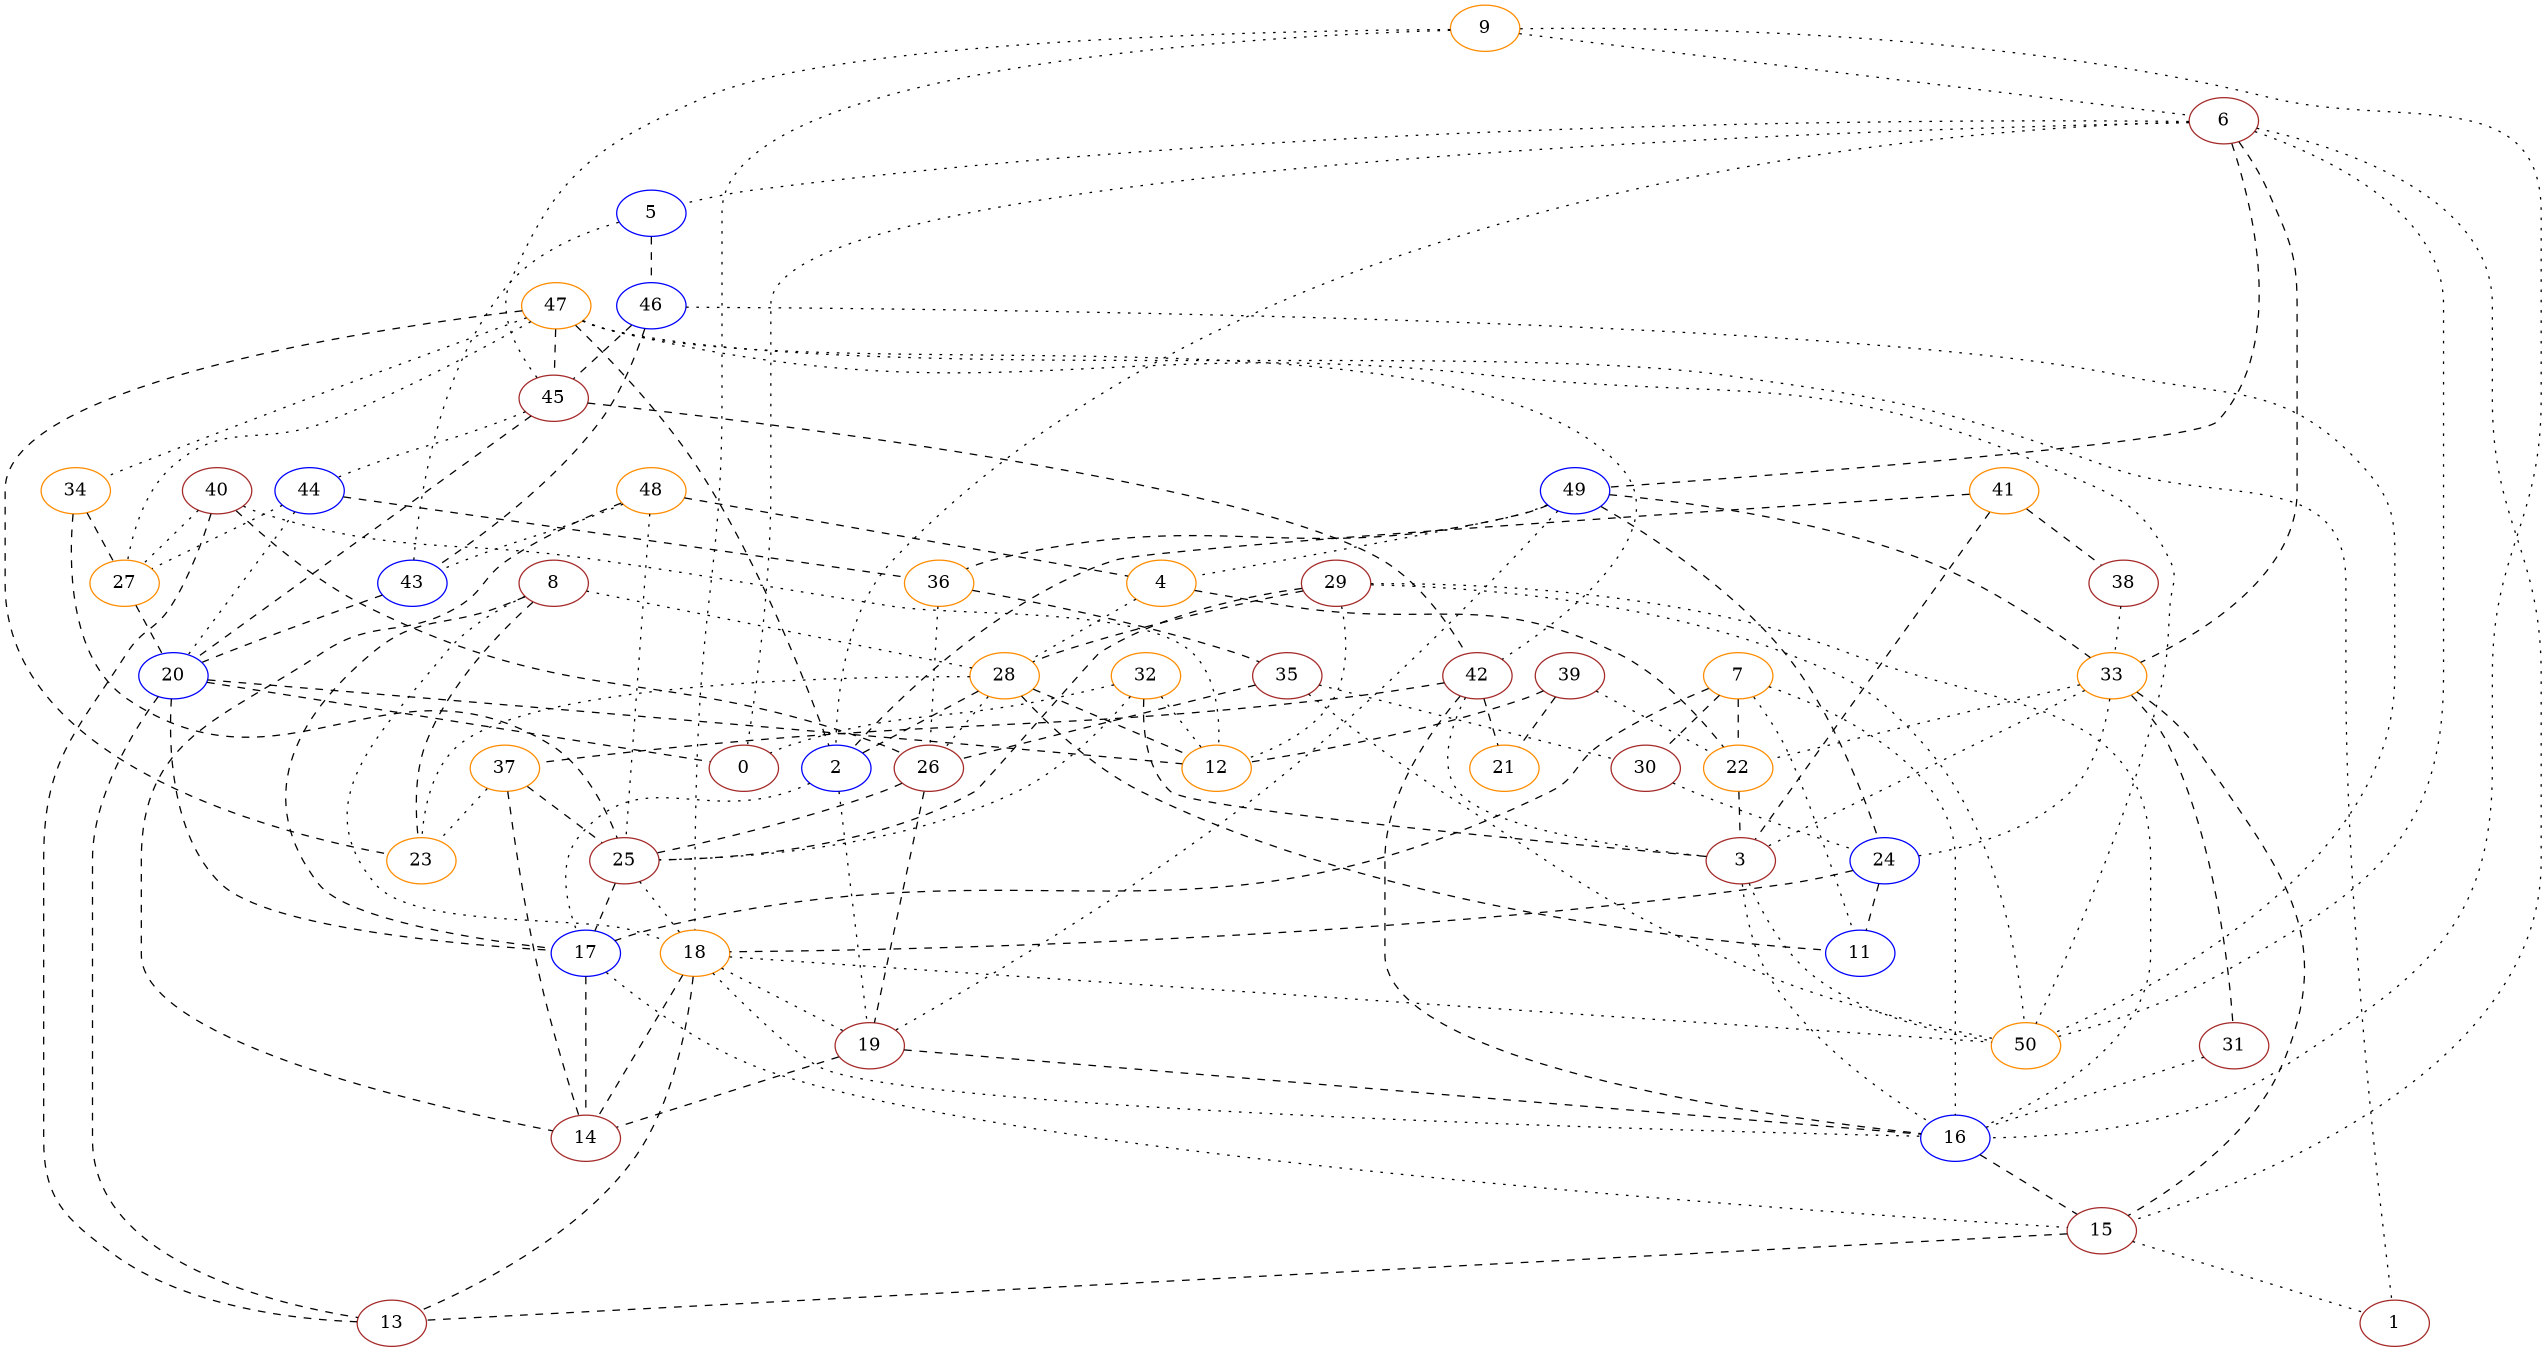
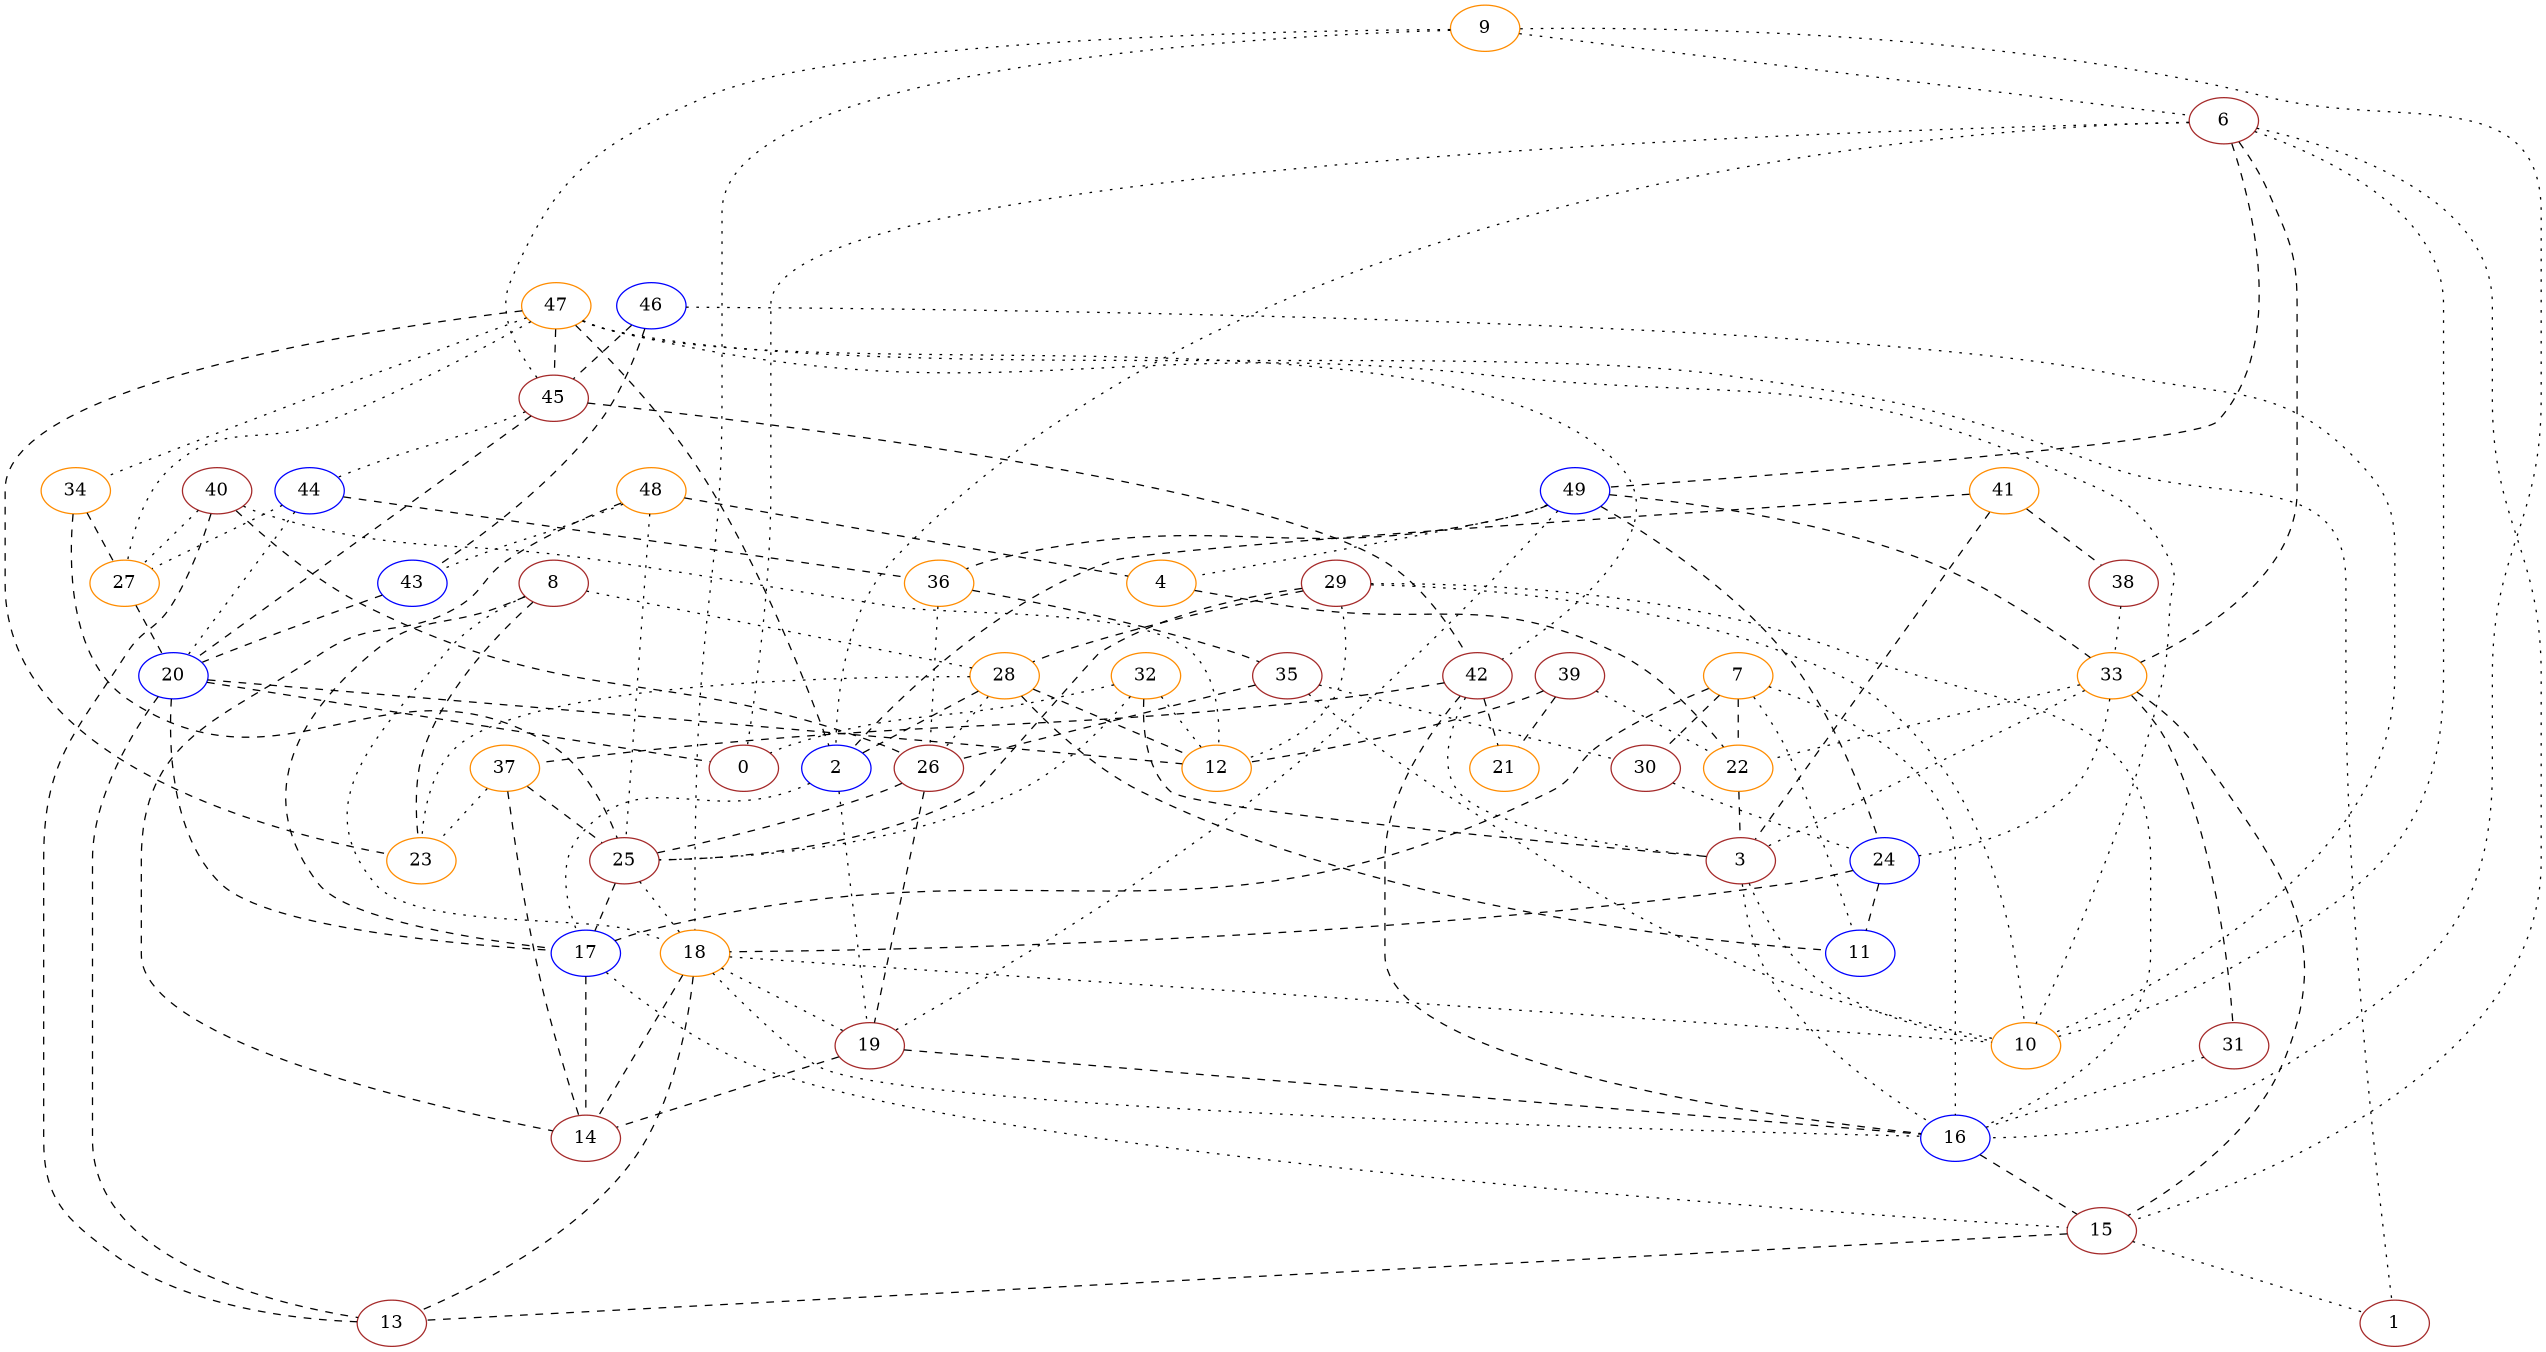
(651, 213) -> none
(1083, 630) -> none
(2026, 1046) -> (2026, 1046)
